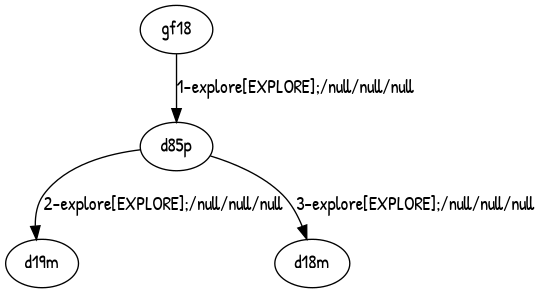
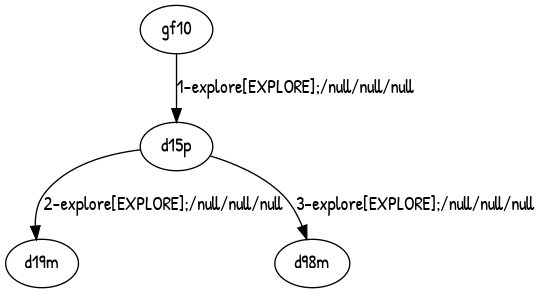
(177, 30) -> (177, 30)
(177, 147) -> (177, 147)
(312, 264) -> (312, 264)
